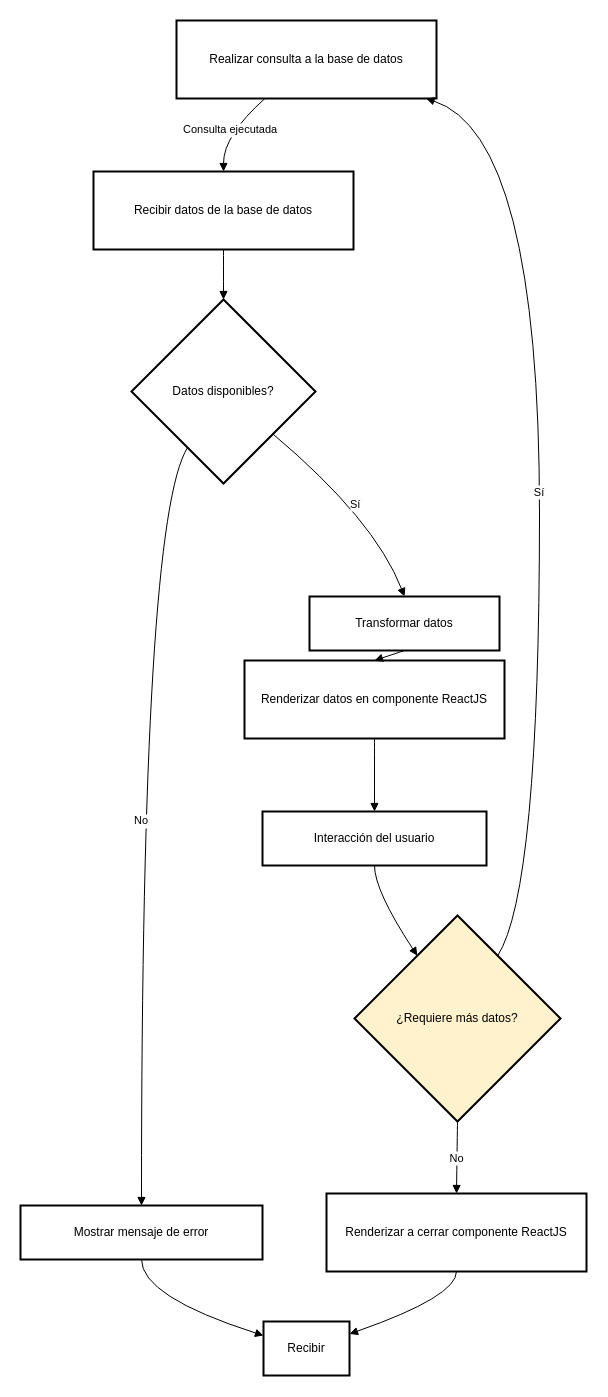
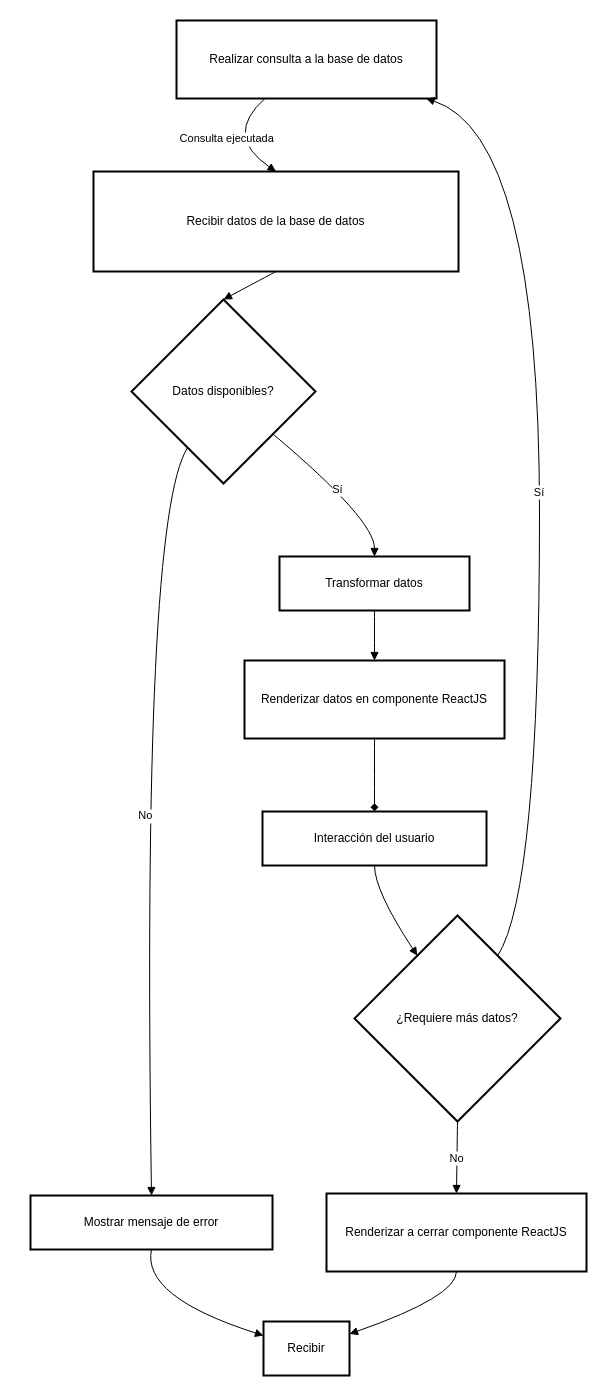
(224, 211) -> (276, 222)
(405, 624) -> (375, 584)
(375, 802) -> (375, 802)
(458, 1019) -> (458, 1019)
(142, 1233) -> (152, 1223)
